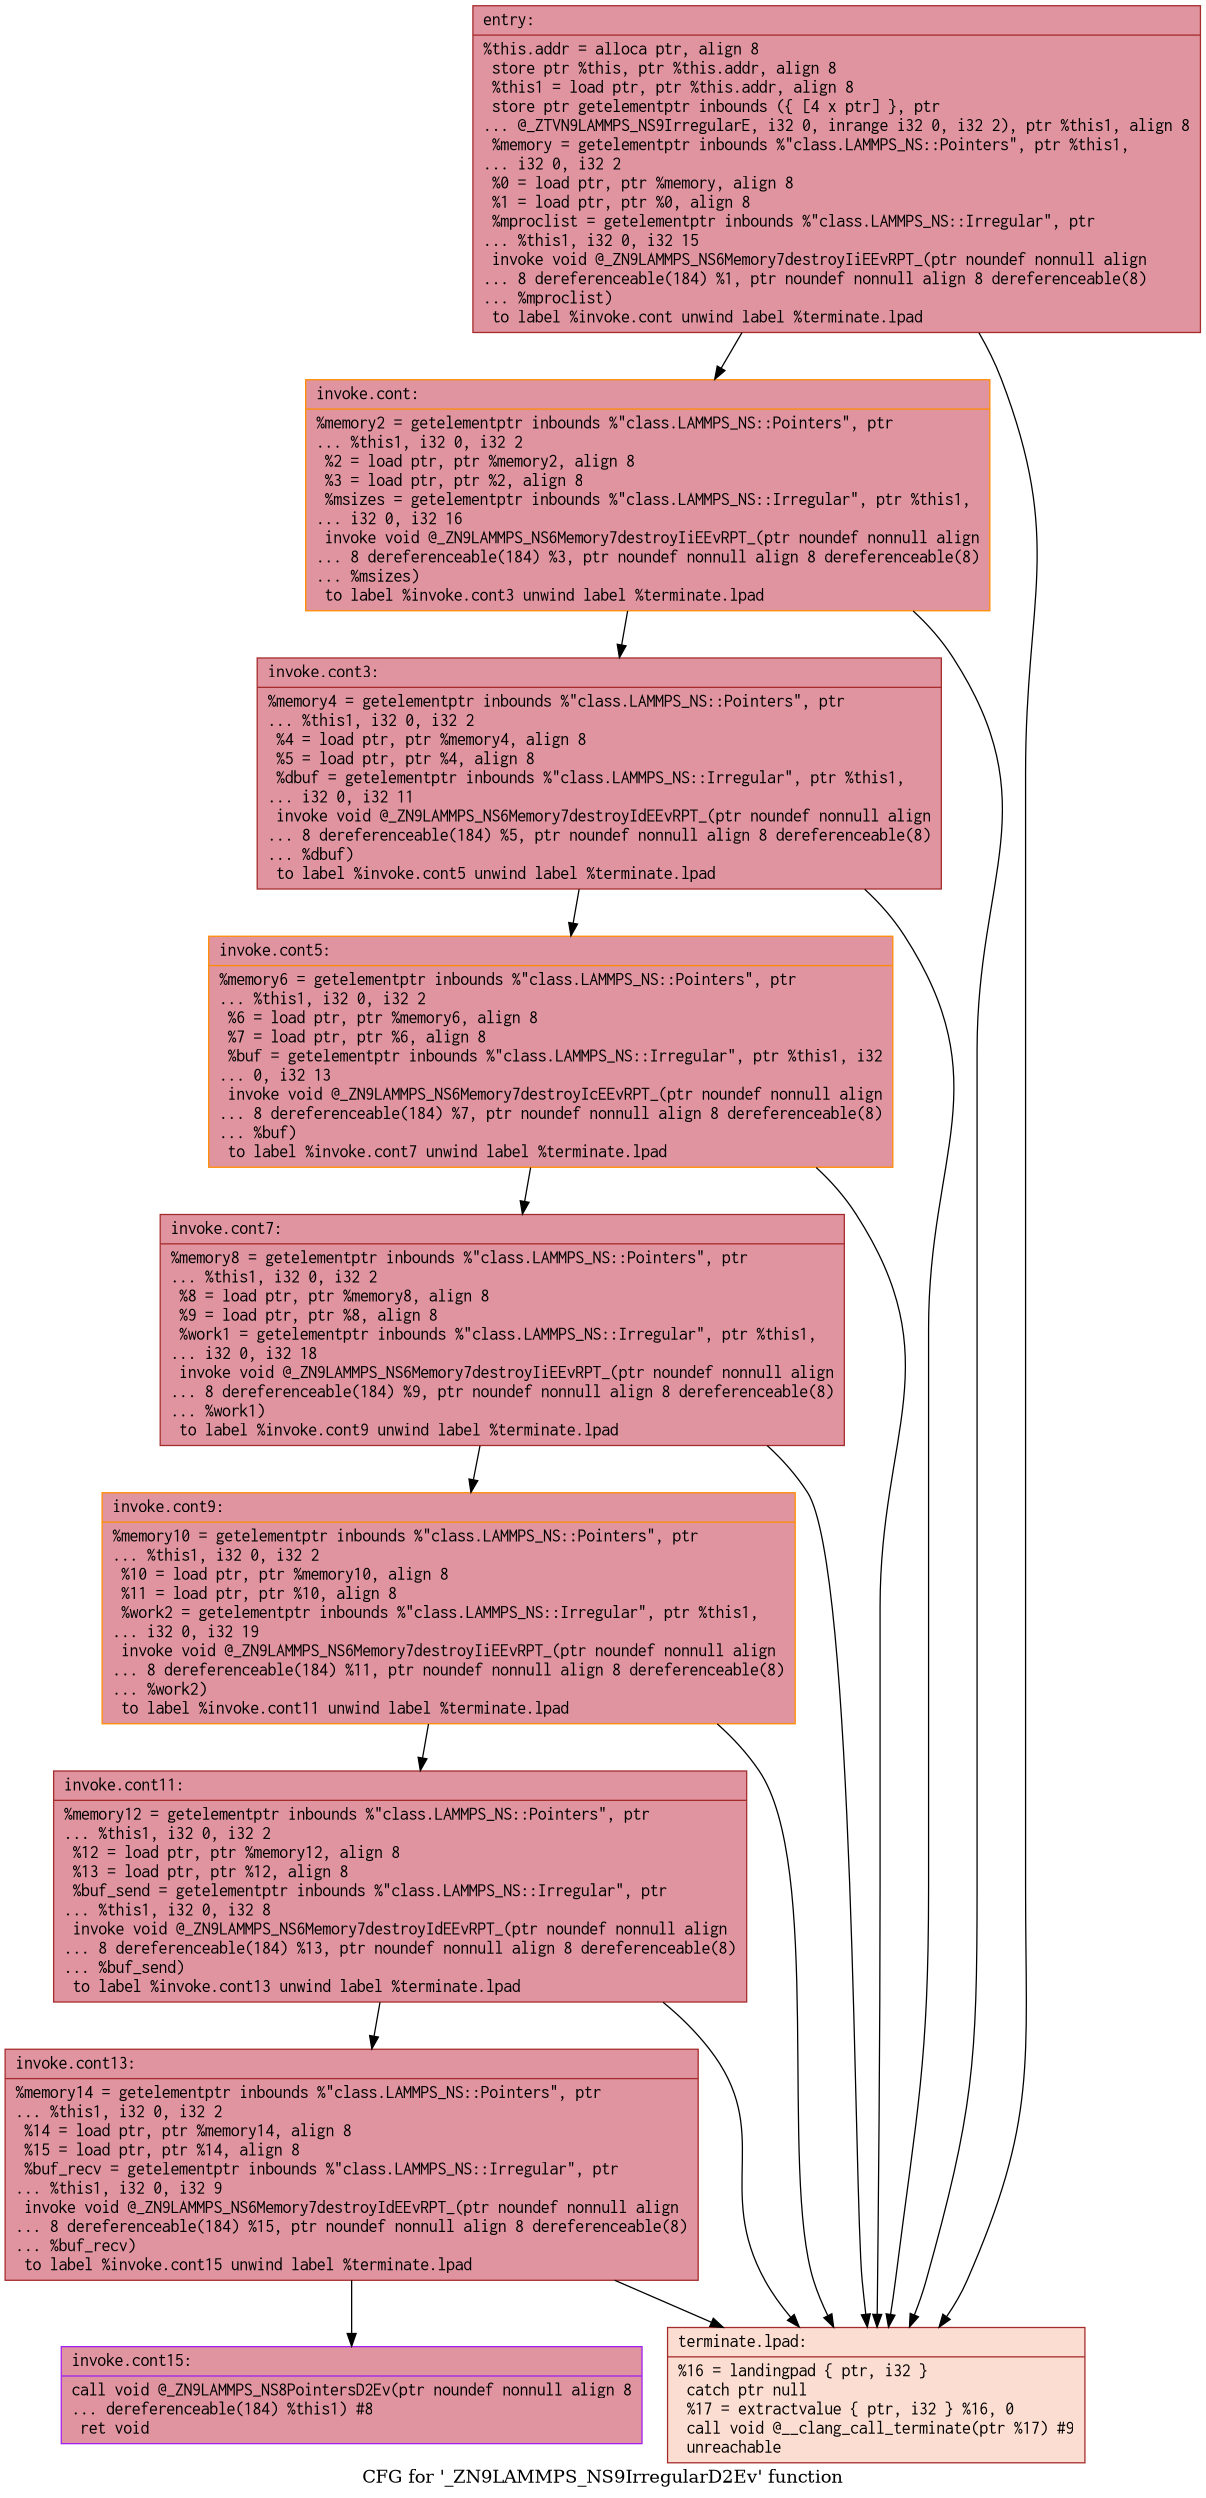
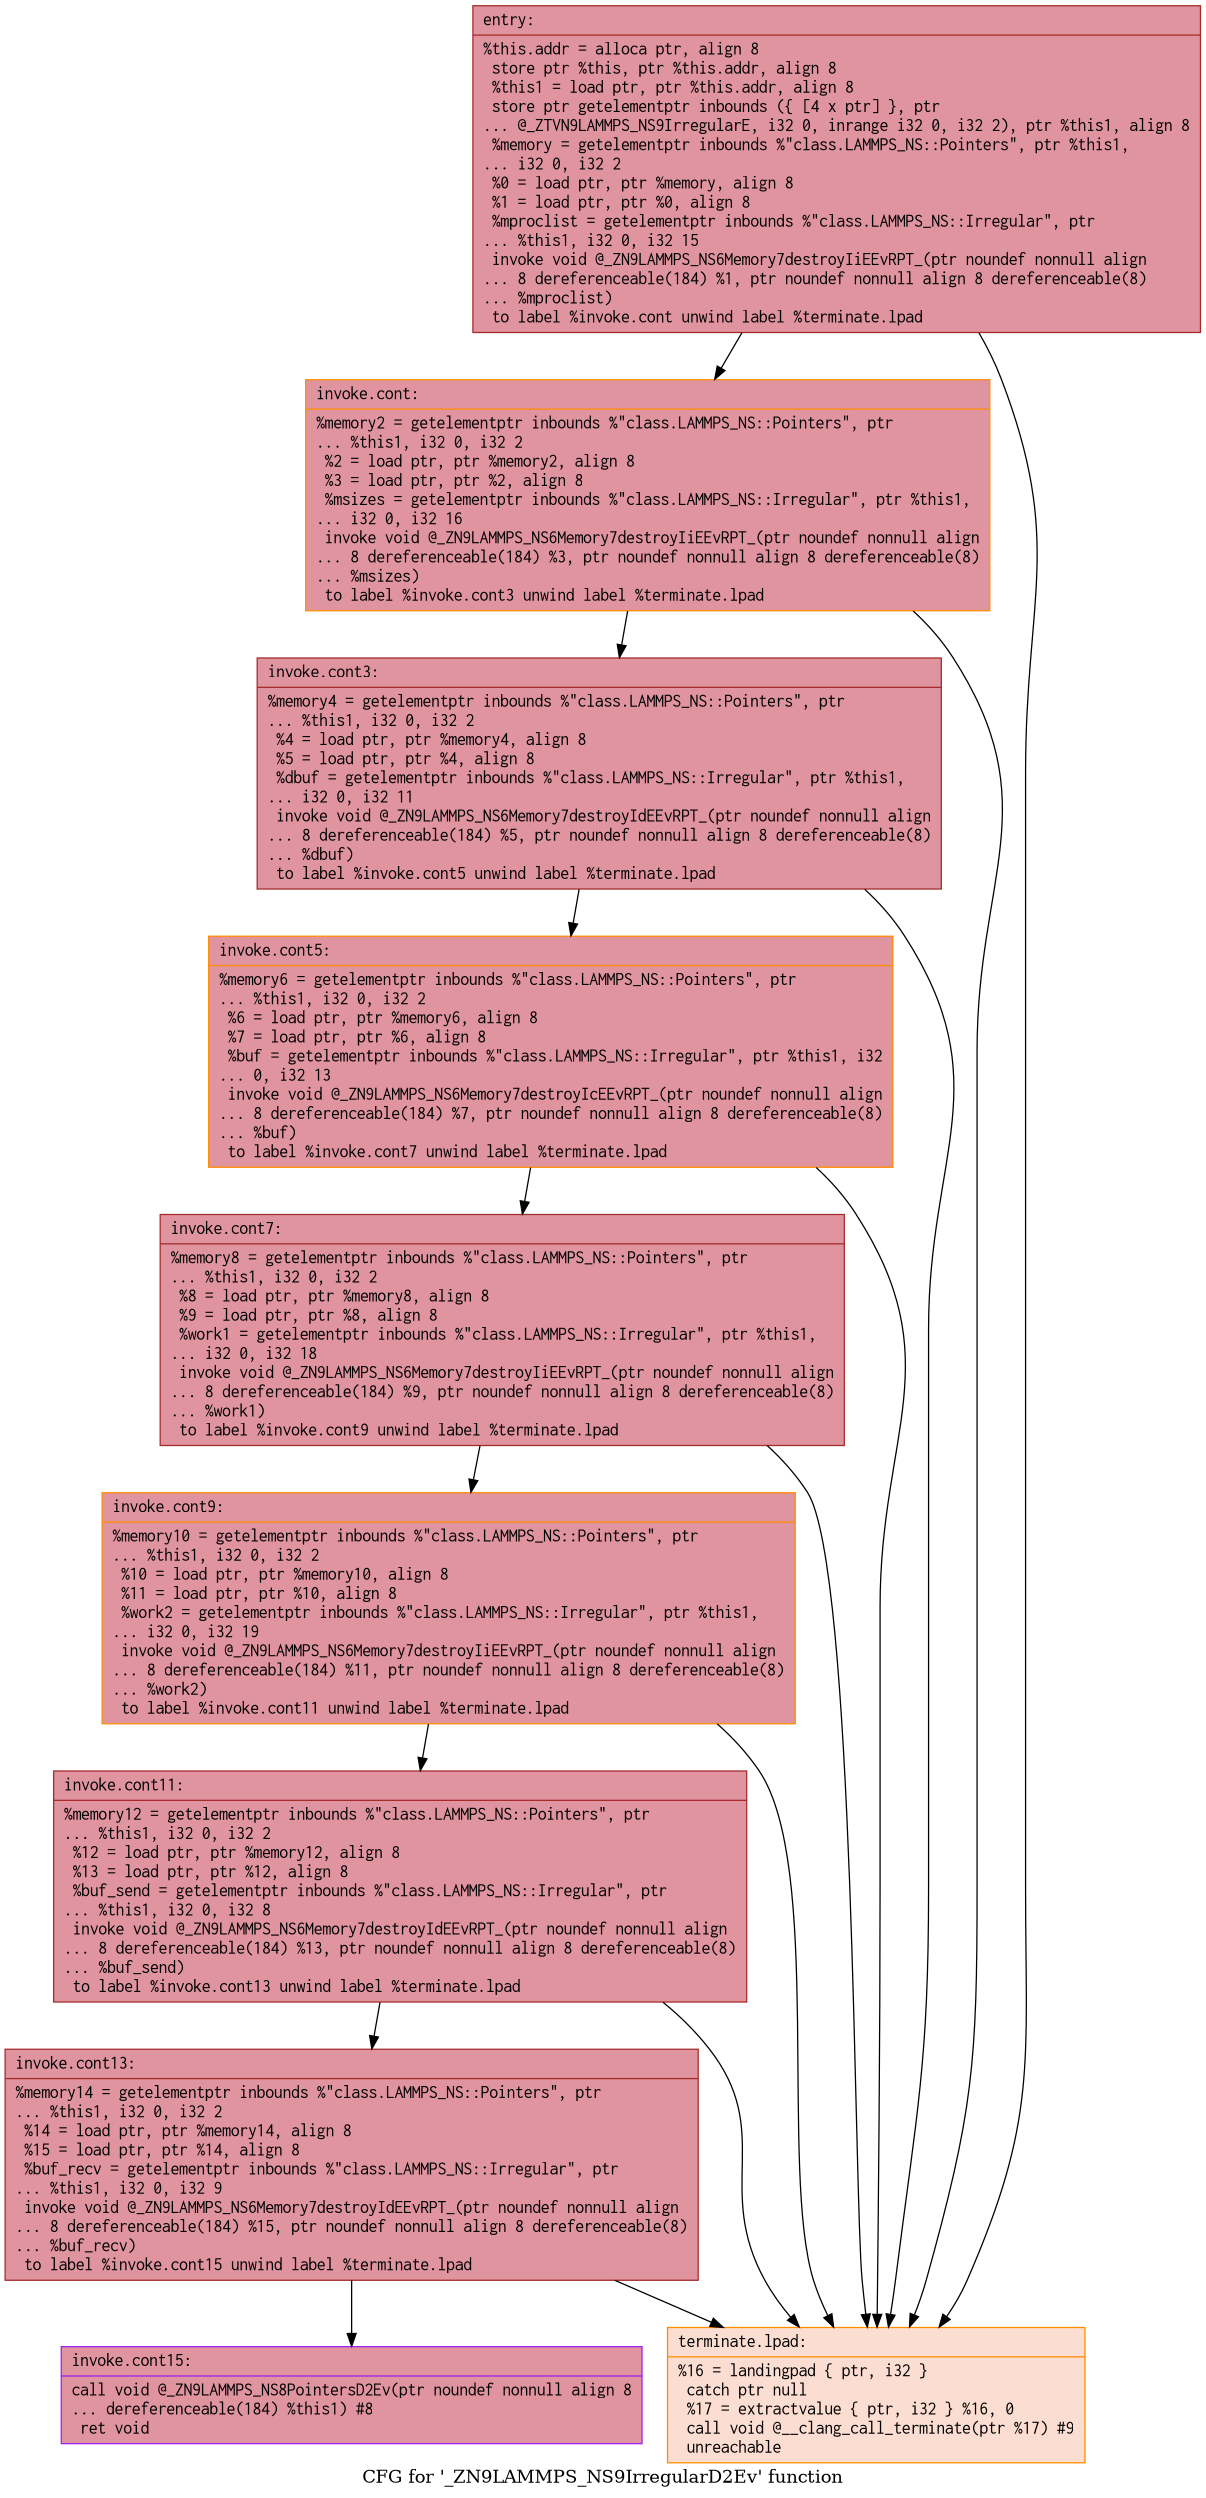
(876, 2395) -> (876, 2395)
